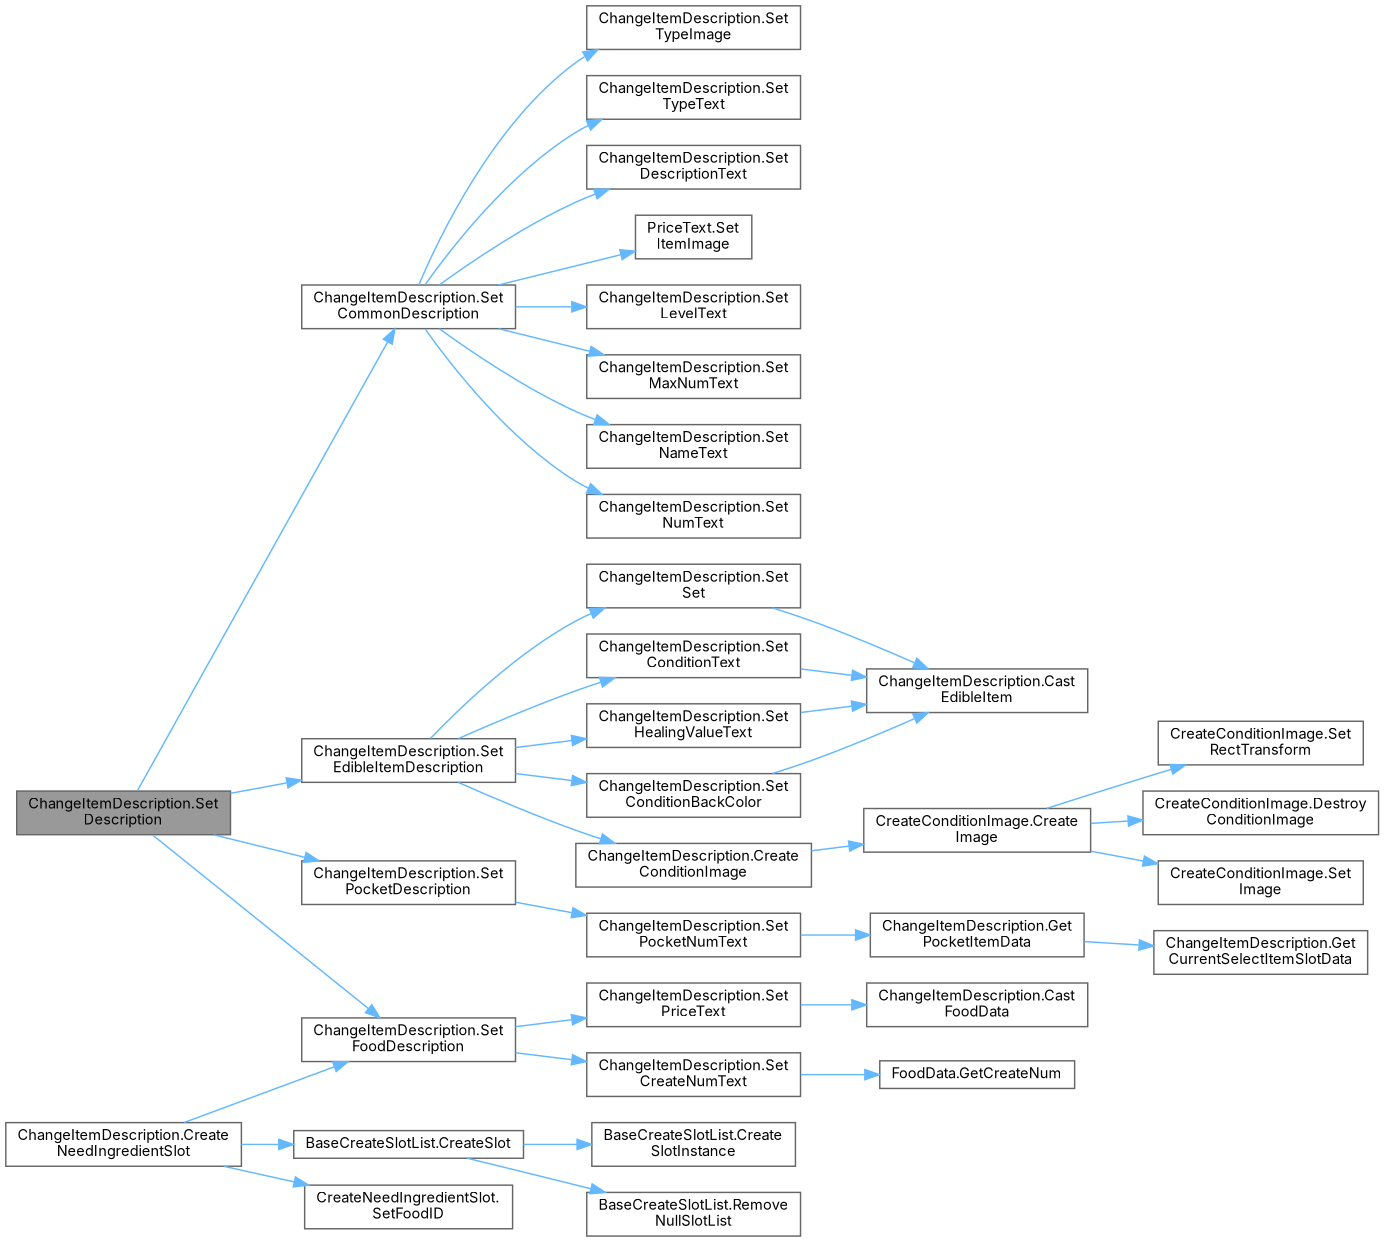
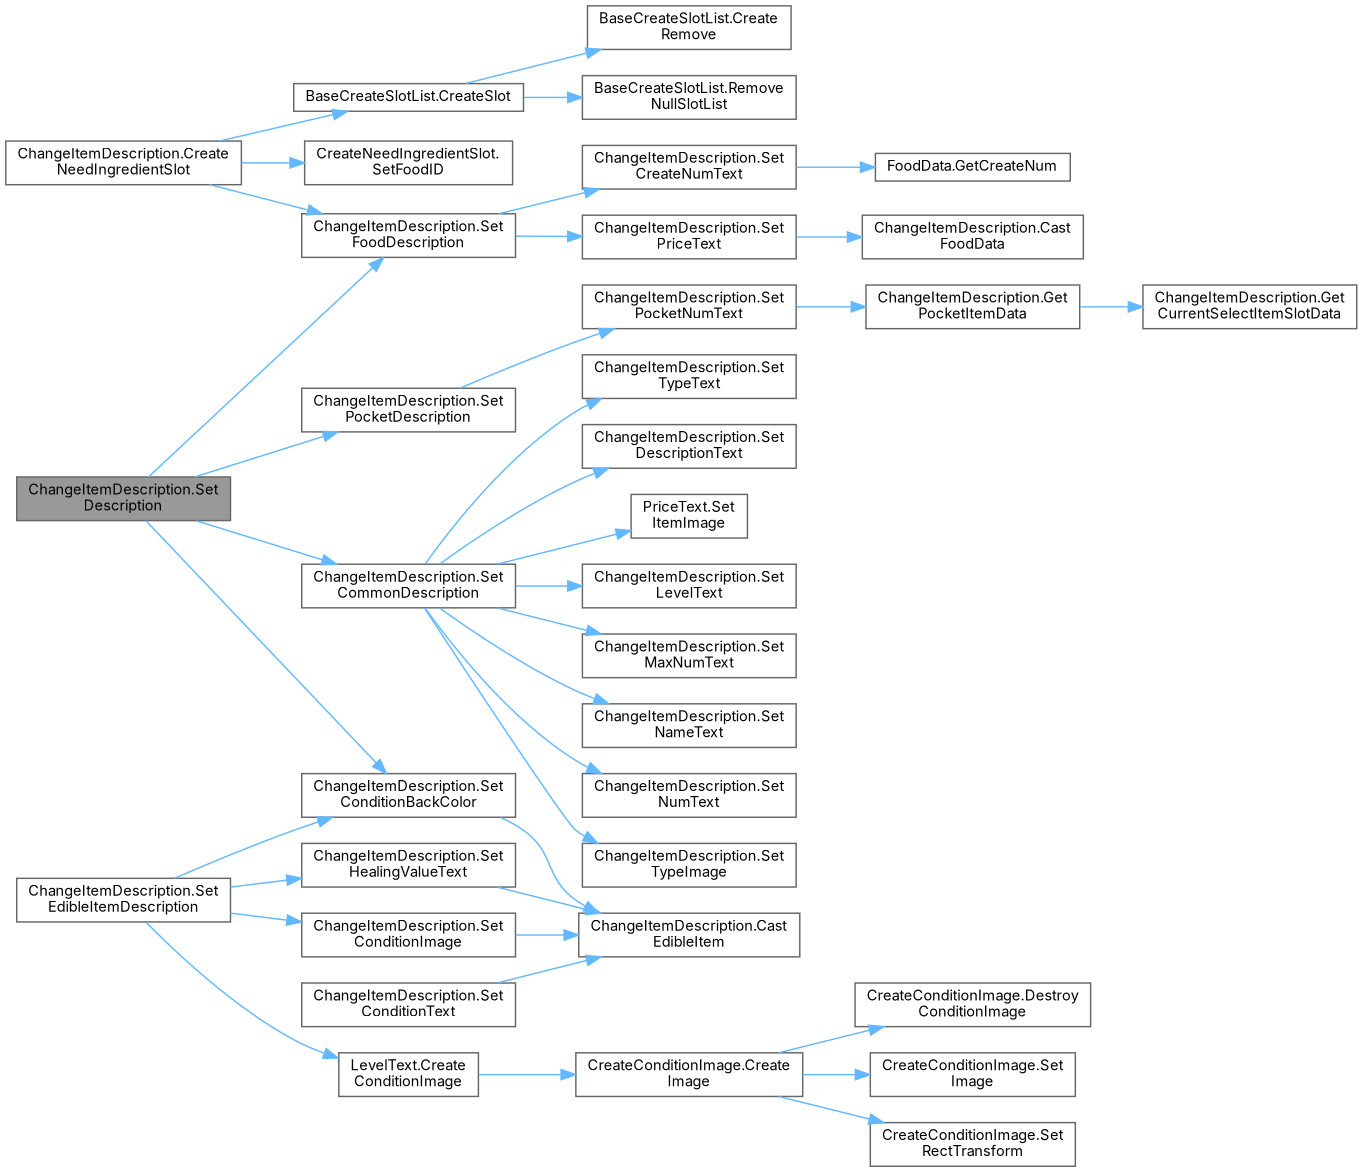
(694, 586) -> (409, 935)
(529, 709) -> none
(259, 788) -> (261, 642)
(694, 865) -> (409, 1075)
(694, 1144) -> (689, 28)
